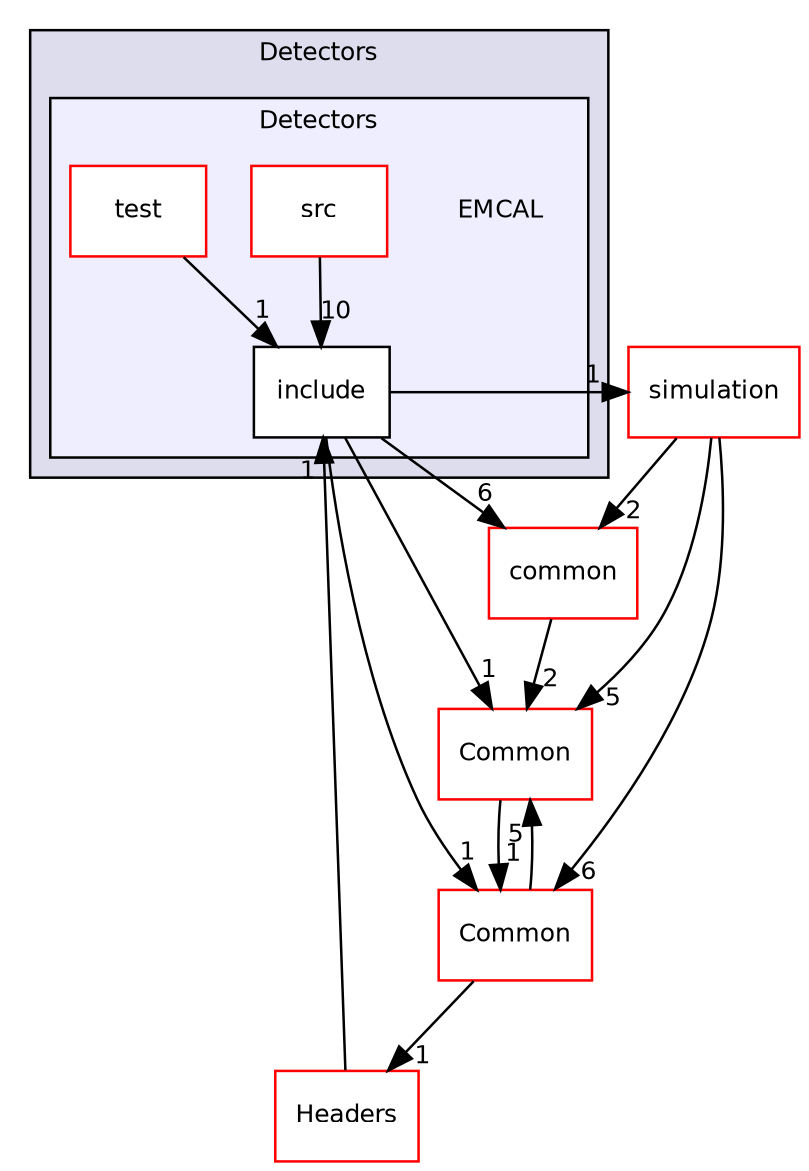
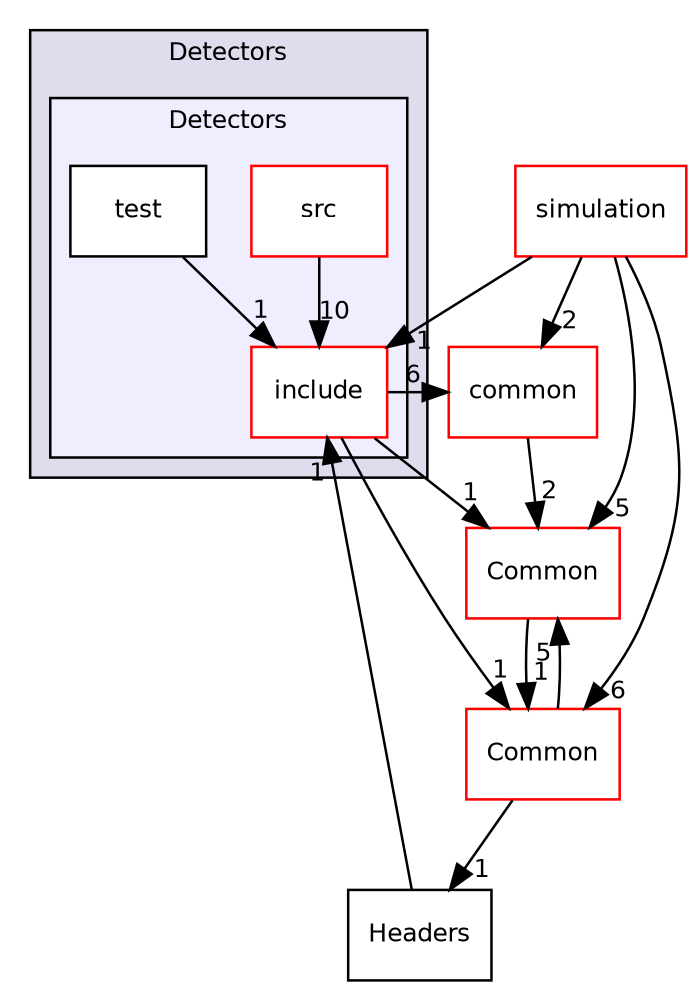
(138, 211) -> (138, 211)
(500, 211) -> none
(322, 392) -> (319, 392)
(496, 392) -> (470, 295)
(347, 1116) -> (420, 935)
